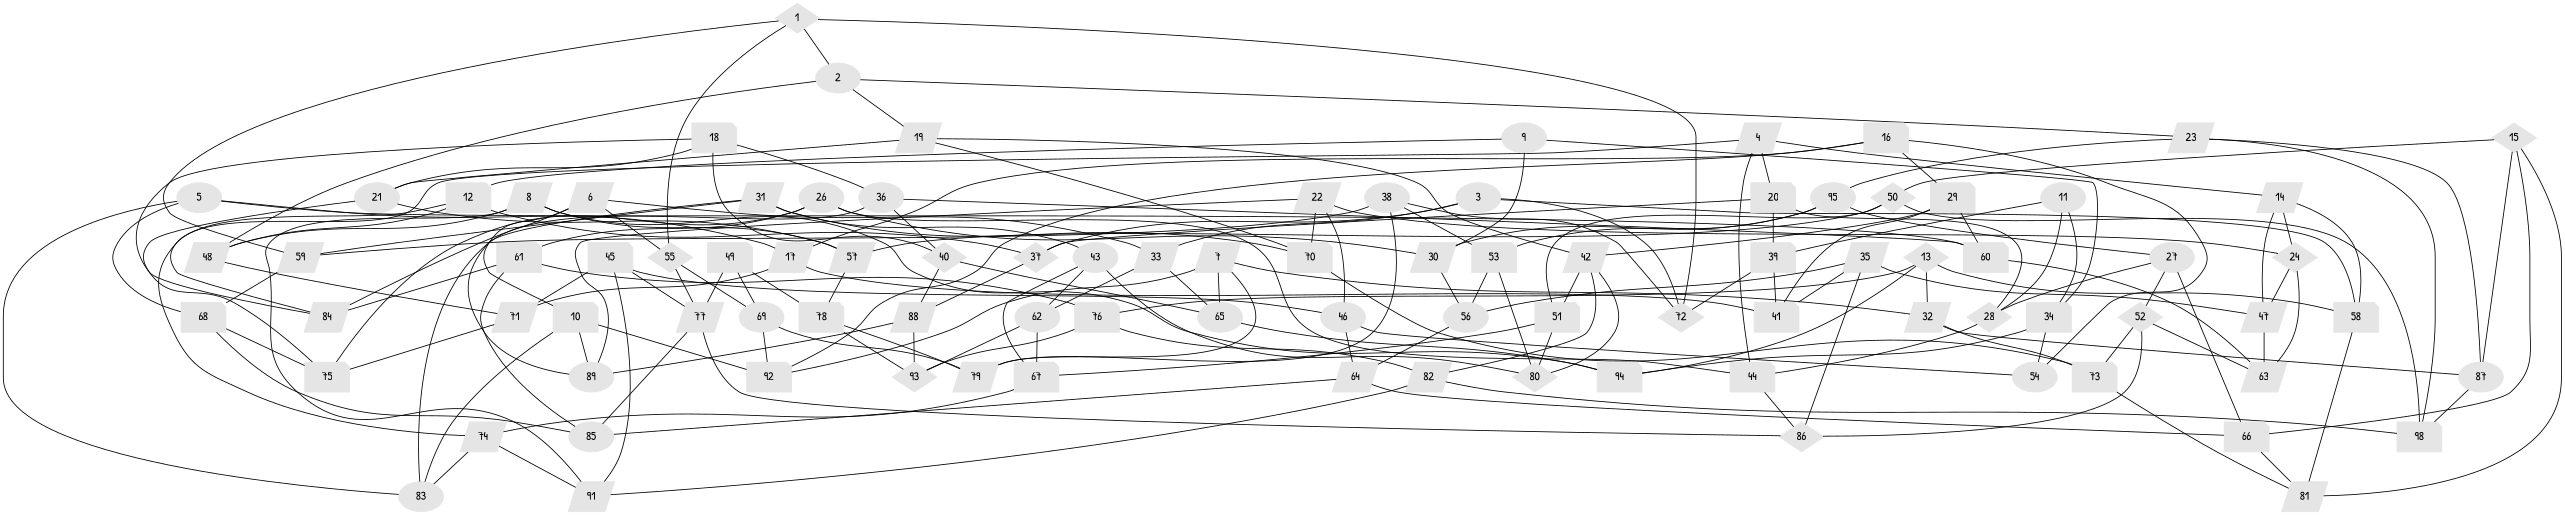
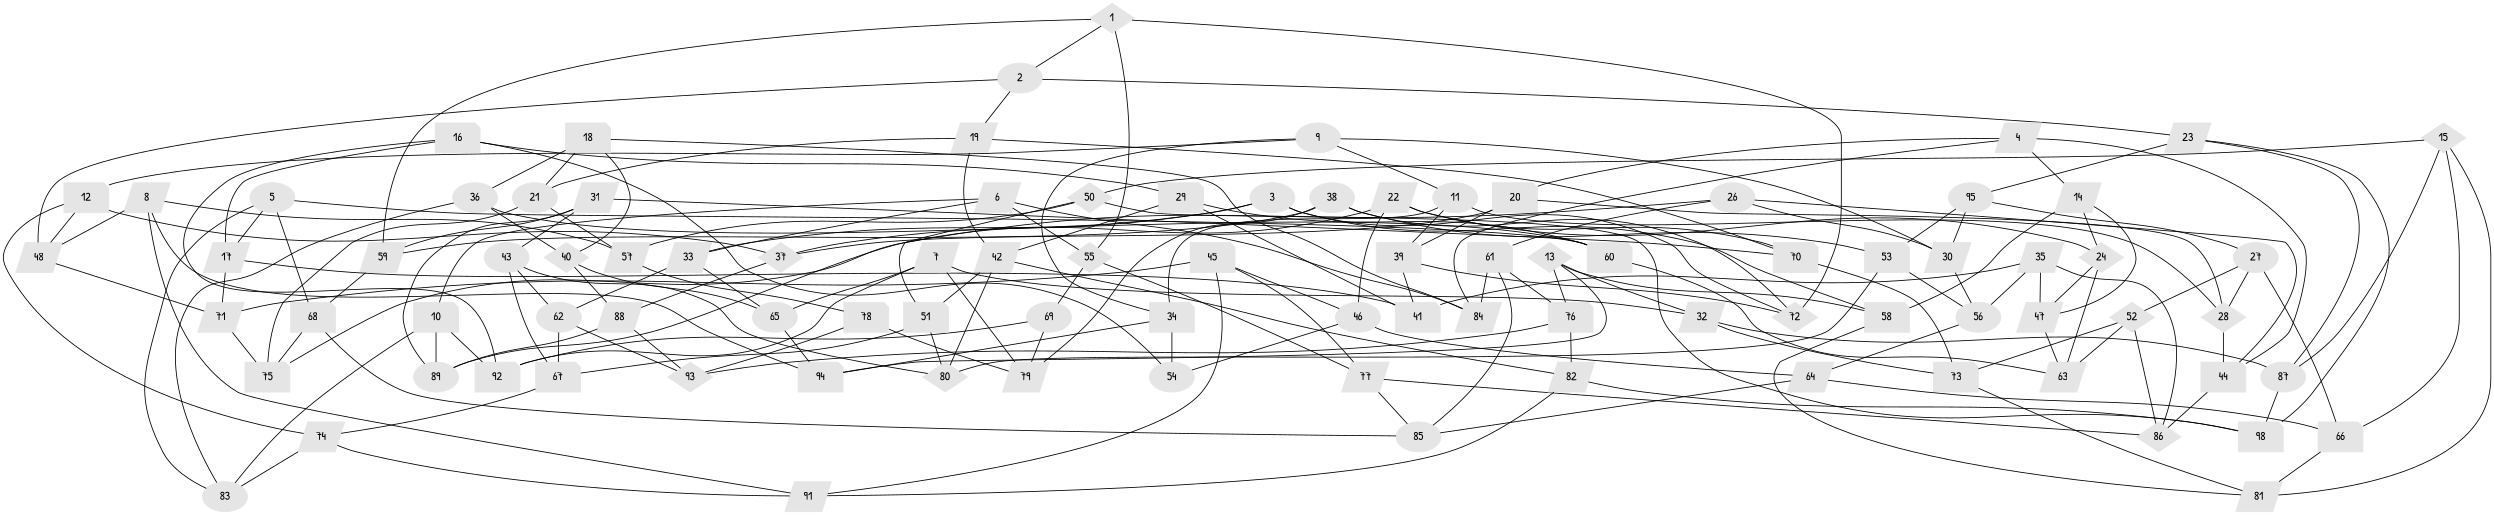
none -> (1400, 172)
(730, 257) -> none
